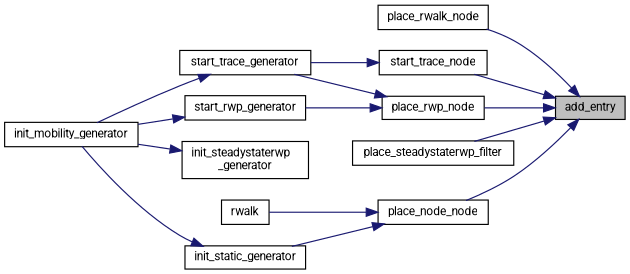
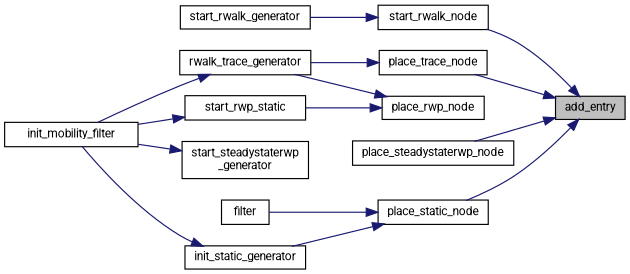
none -> (245, 17)
(433, 17) -> (433, 17)
(245, 63) -> (245, 63)
(433, 63) -> (433, 63)
(245, 108) -> (245, 108)
(514, 108) -> none
(71, 135) -> (71, 135)
(433, 153) -> (433, 153)
(245, 160) -> (245, 160)
(245, 212) -> (245, 212)
(433, 212) -> (433, 212)
